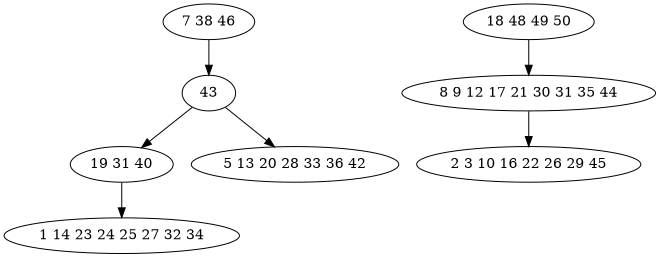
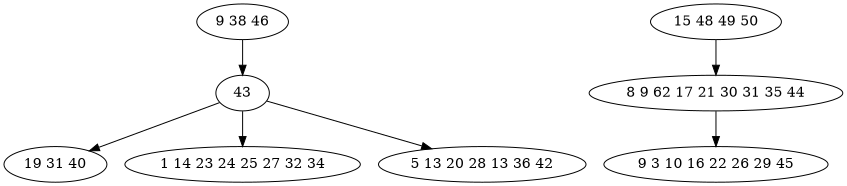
(209, 22) -> (243, 22)
(529, 22) -> (716, 22)
(529, 93) -> (716, 93)
(295, 164) -> (482, 164)
(529, 164) -> (716, 164)
(122, 195) -> (243, 124)
